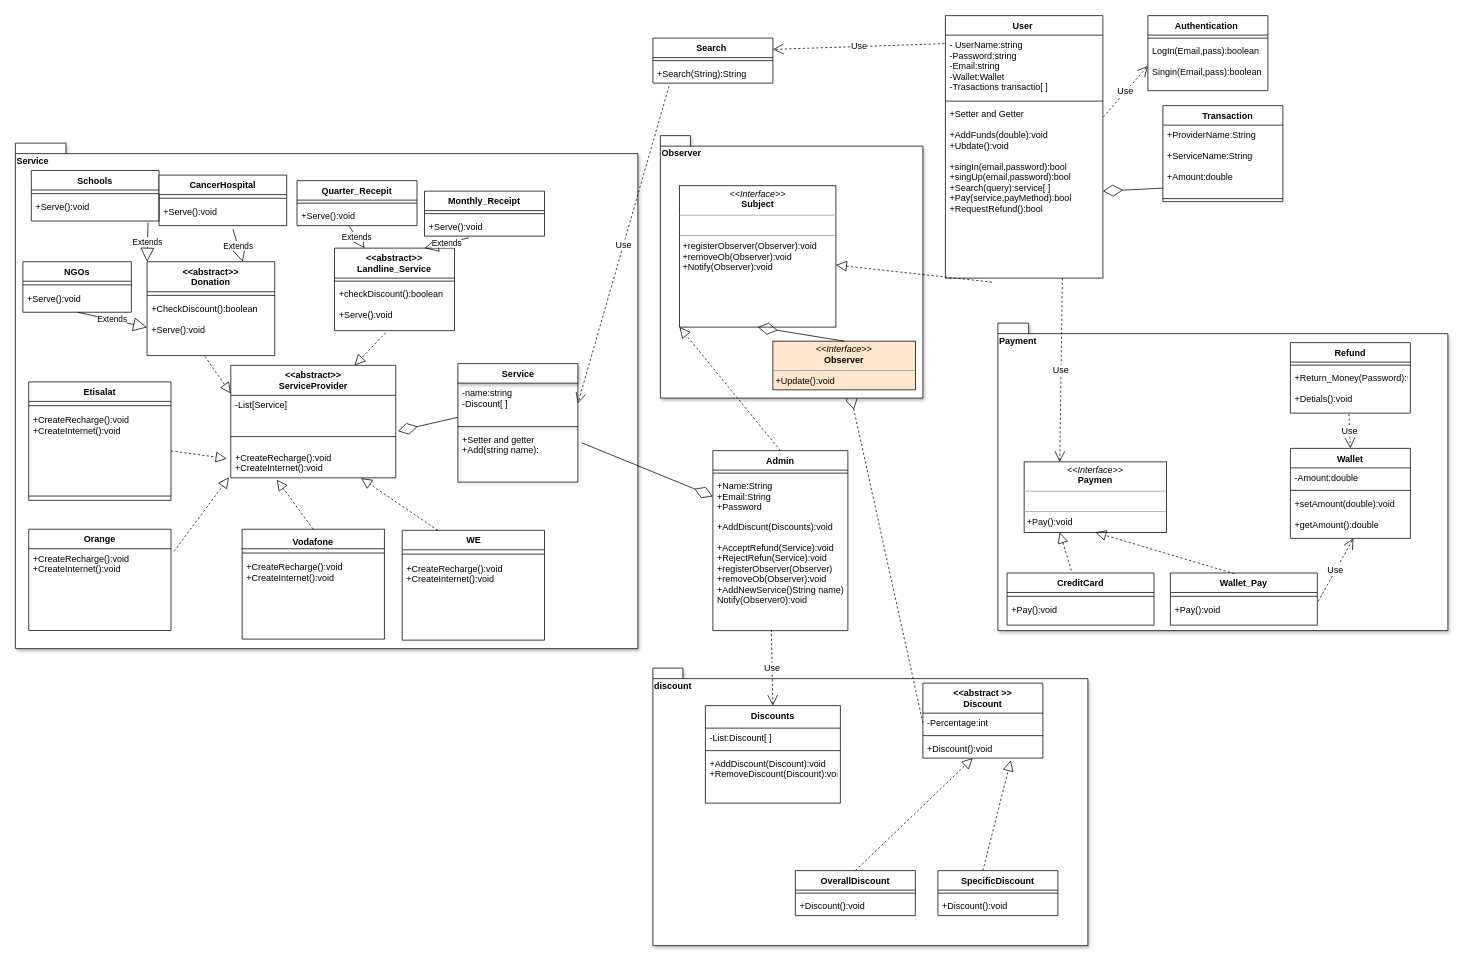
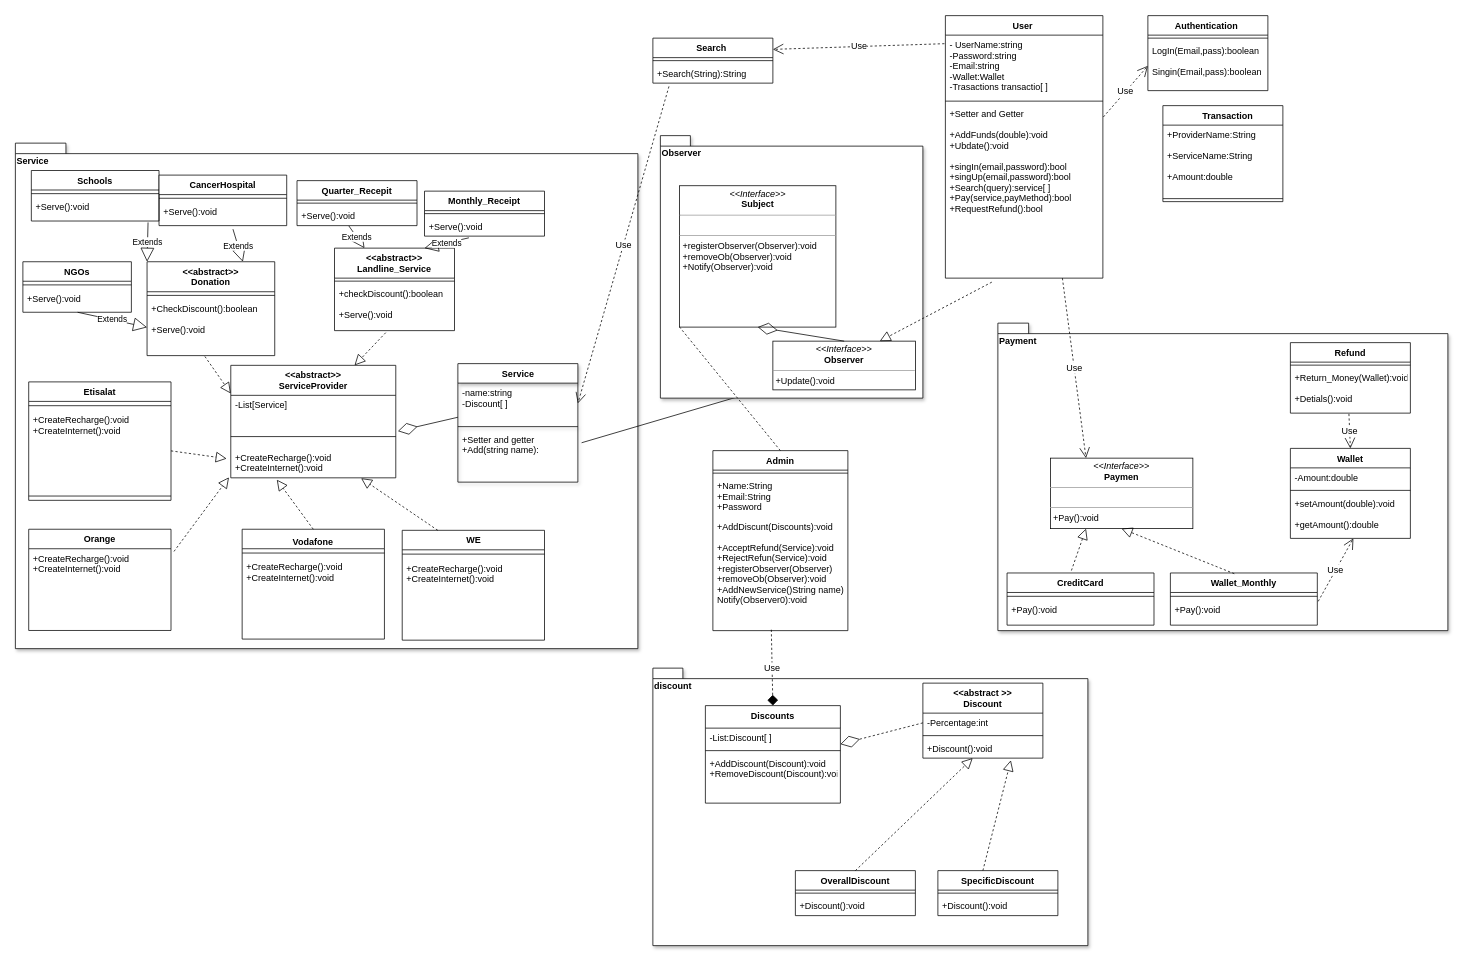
(1142, 189) -> none
(895, 271) -> (940, 309)
(687, 336) -> (683, 332)
(844, 365) -> (844, 365)
(1363, 378) -> (1355, 378)
(638, 466) -> (656, 421)
(1095, 497) -> (1122, 493)
(887, 560) -> (890, 731)
(1243, 583) -> (1243, 583)
(773, 698) -> (773, 694)
